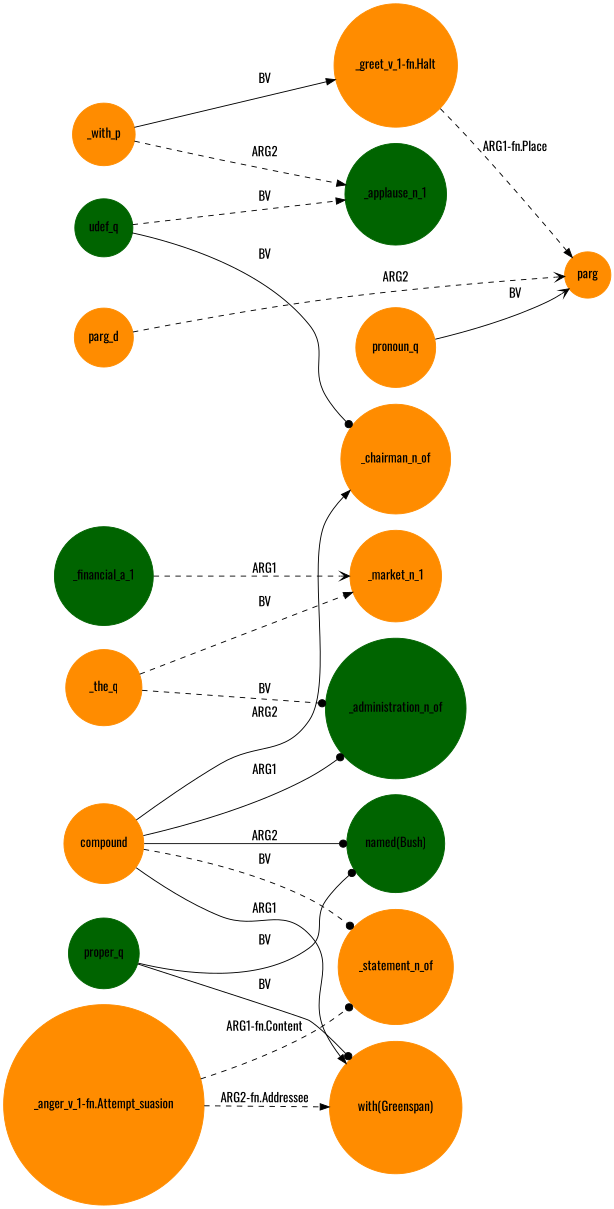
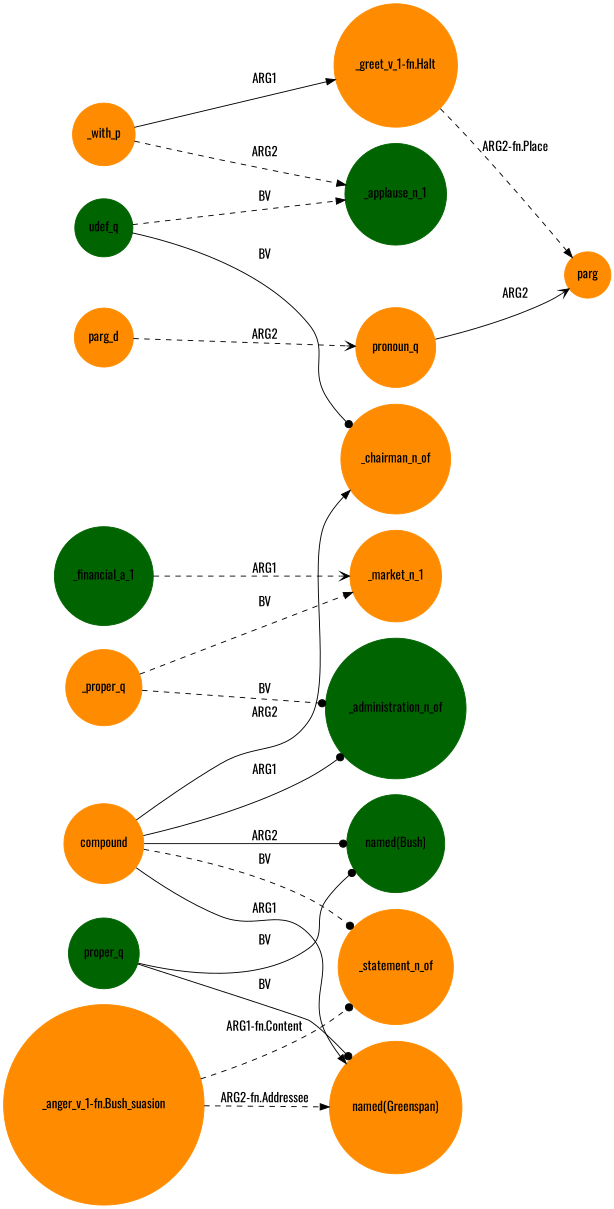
(265, 80) -> (265, 80)
(515, 148) -> (515, 148)
(515, 294) -> (515, 294)
(343, 297) -> (240, 342)
(104, 688) -> (104, 688)
(104, 1105) -> (104, 1105)
(396, 1108) -> (396, 1108)
